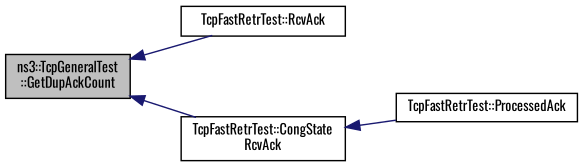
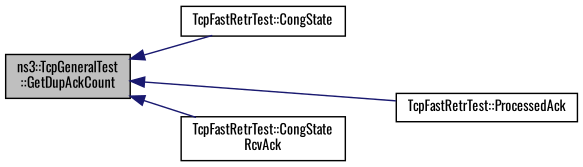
(263, 21) -> (263, 21)
(378, 123) -> (270, 91)
